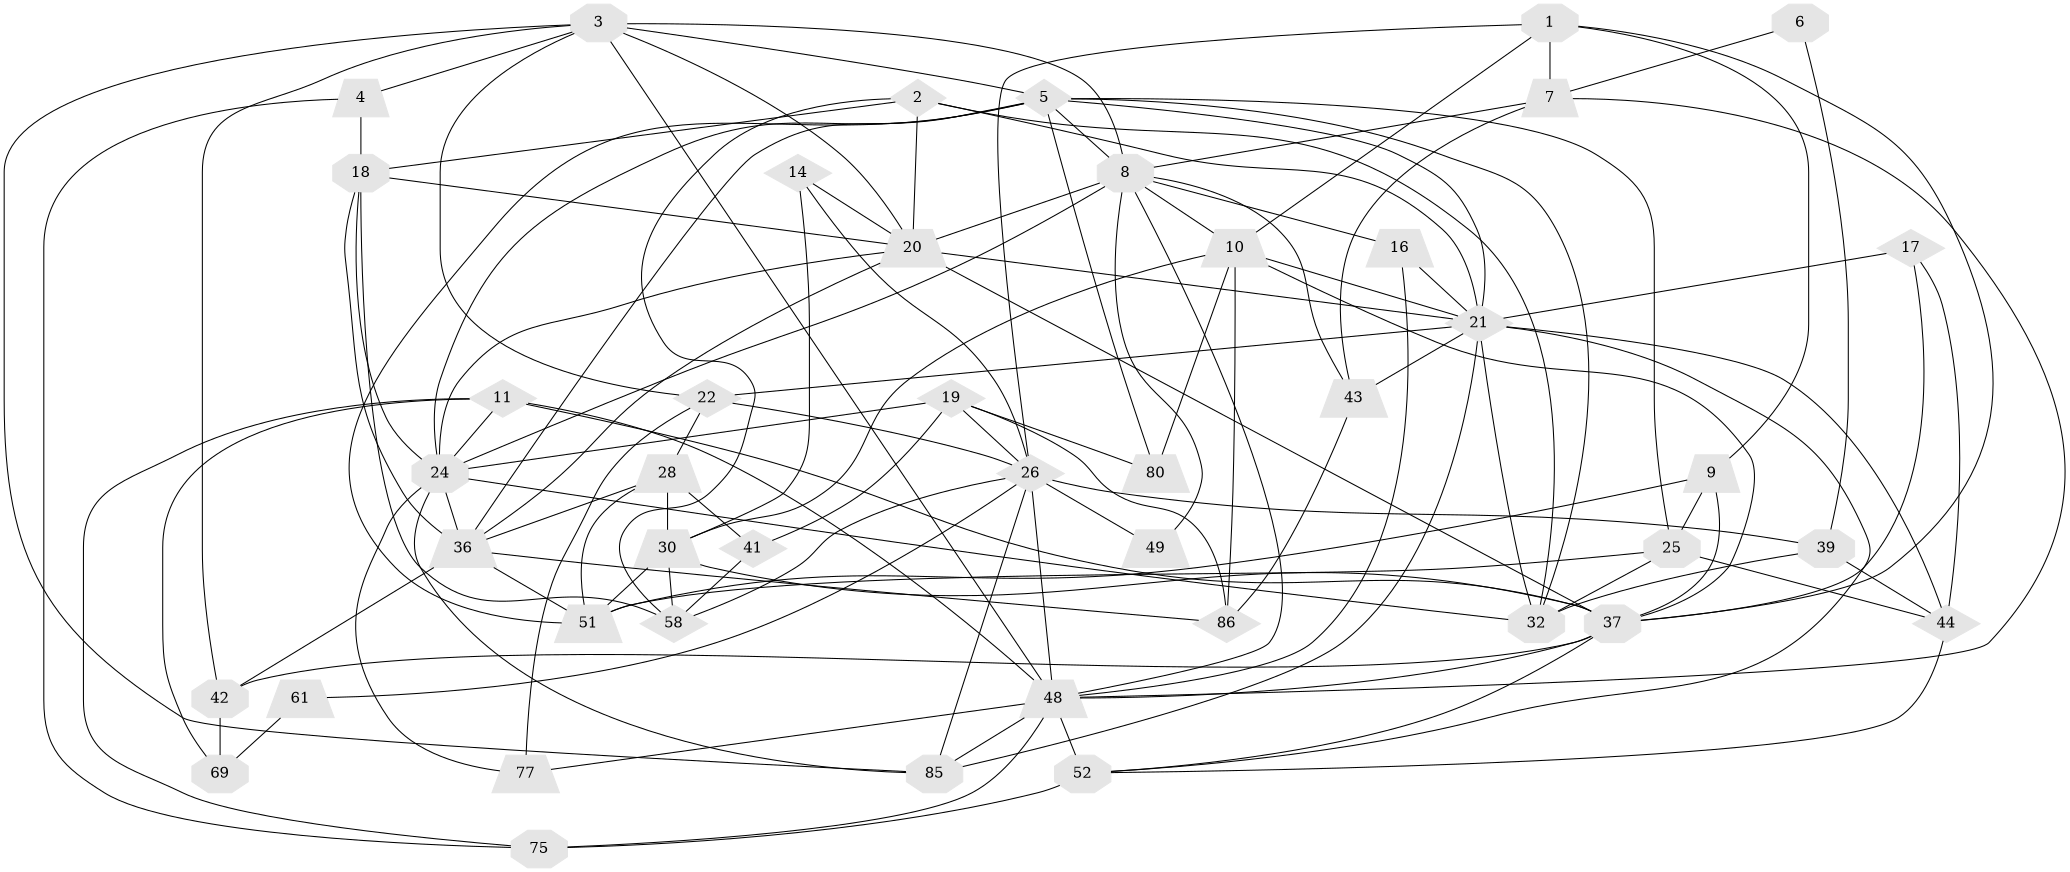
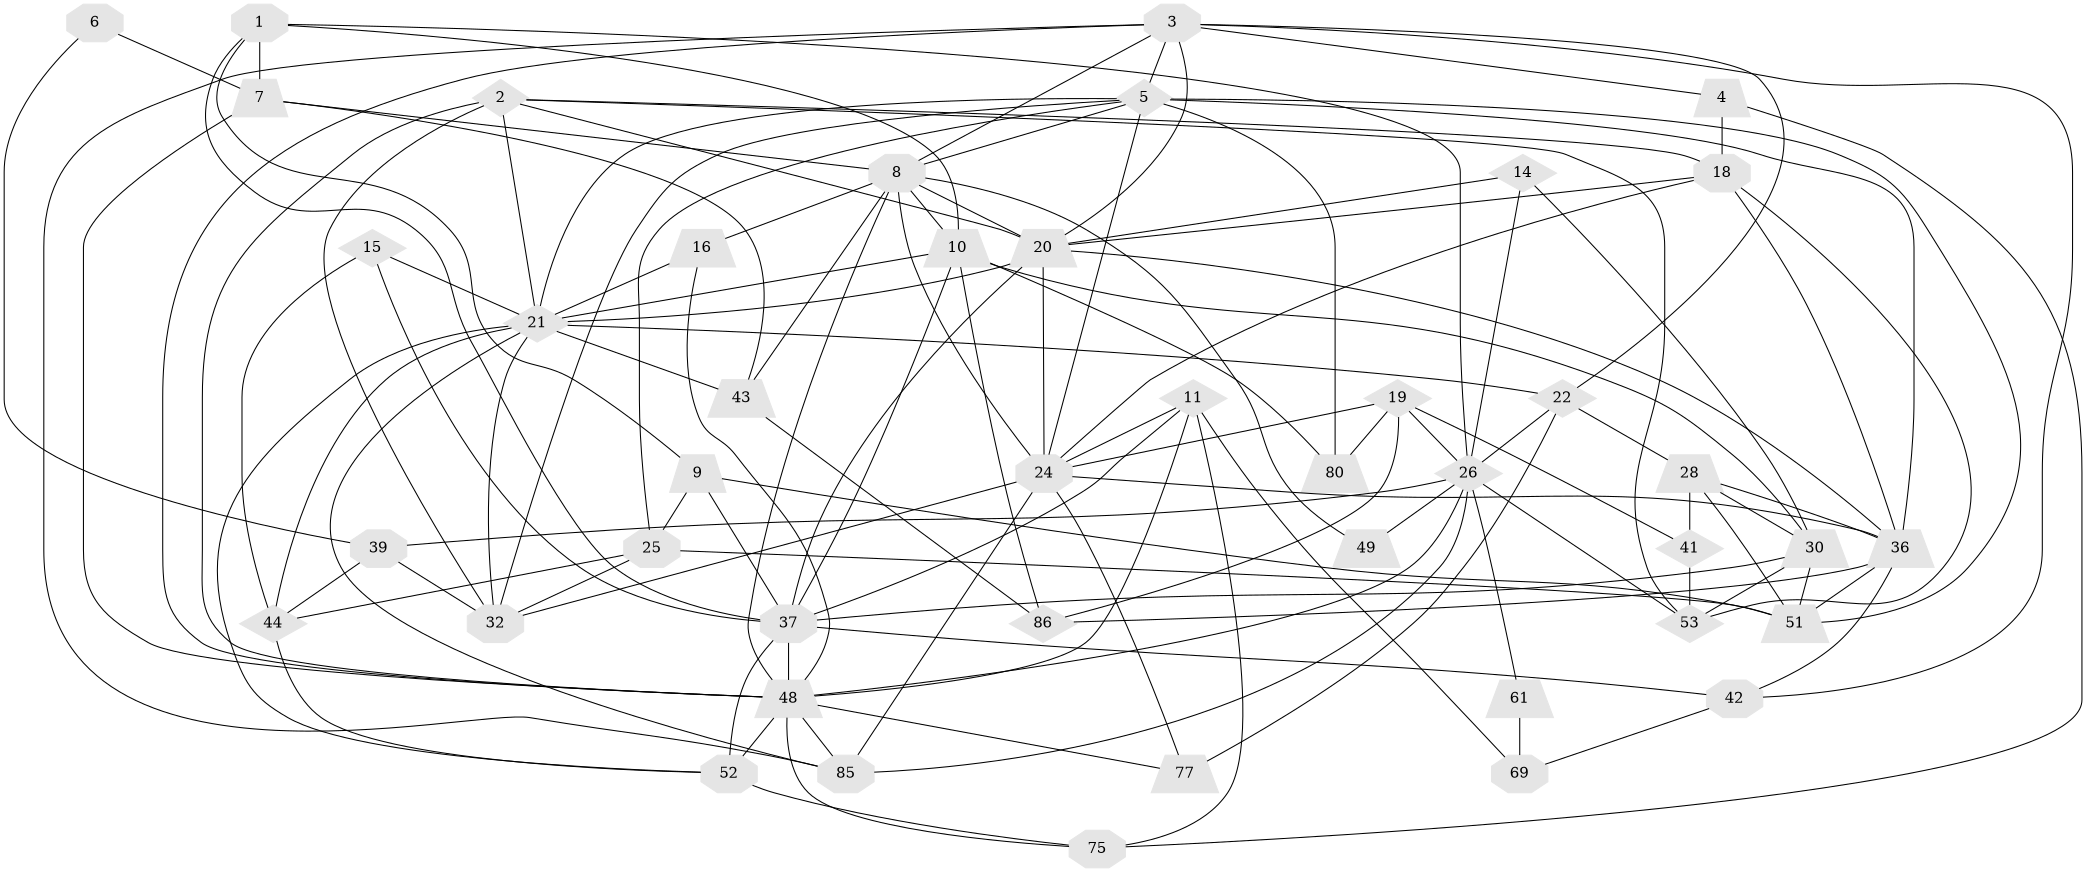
(1911, 248) -> (372, 248)
none -> (202, 574)
(674, 624) -> (1690, 624)
